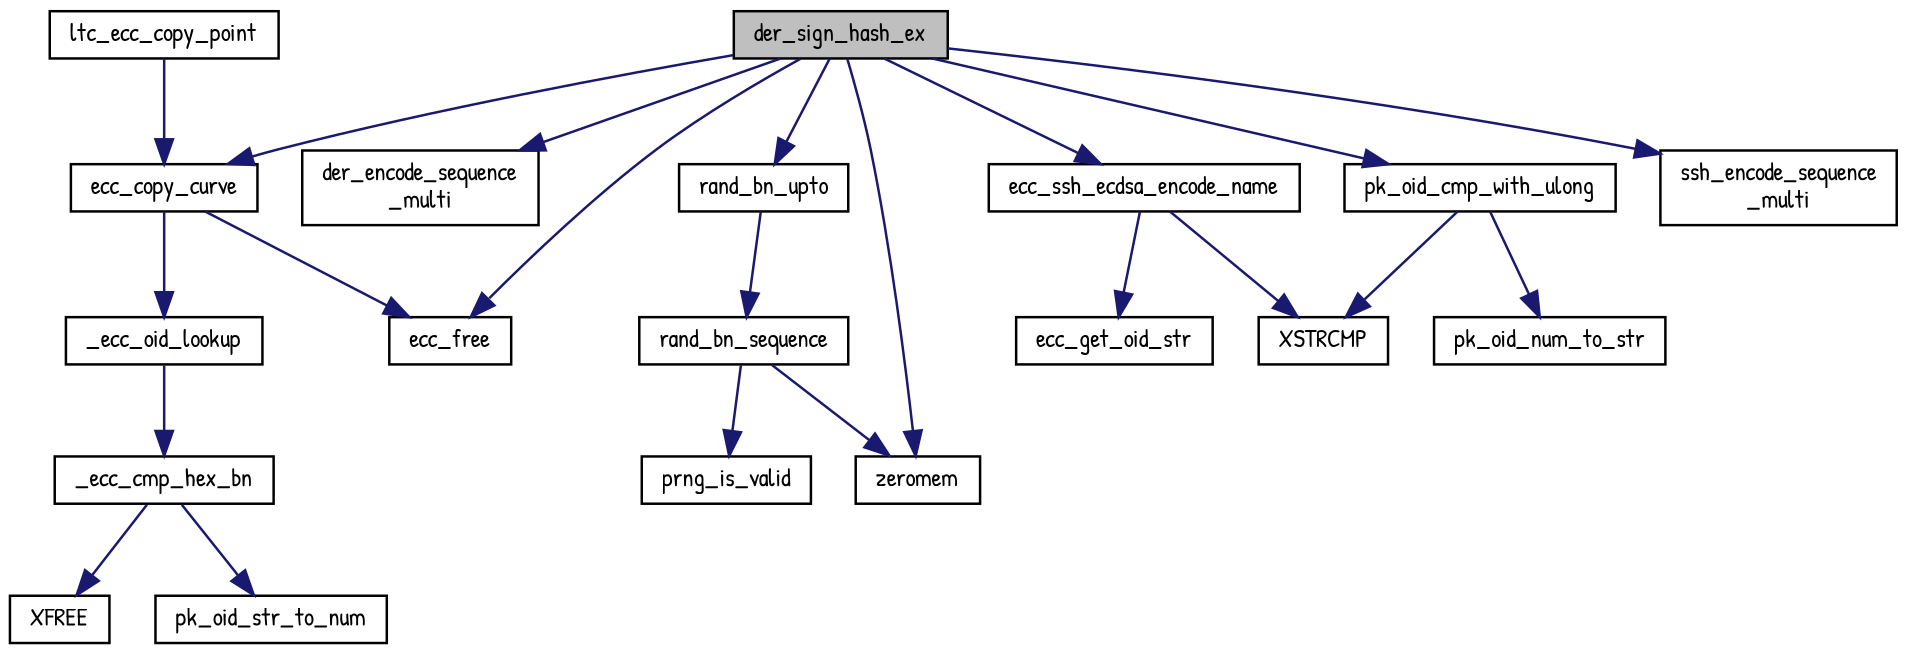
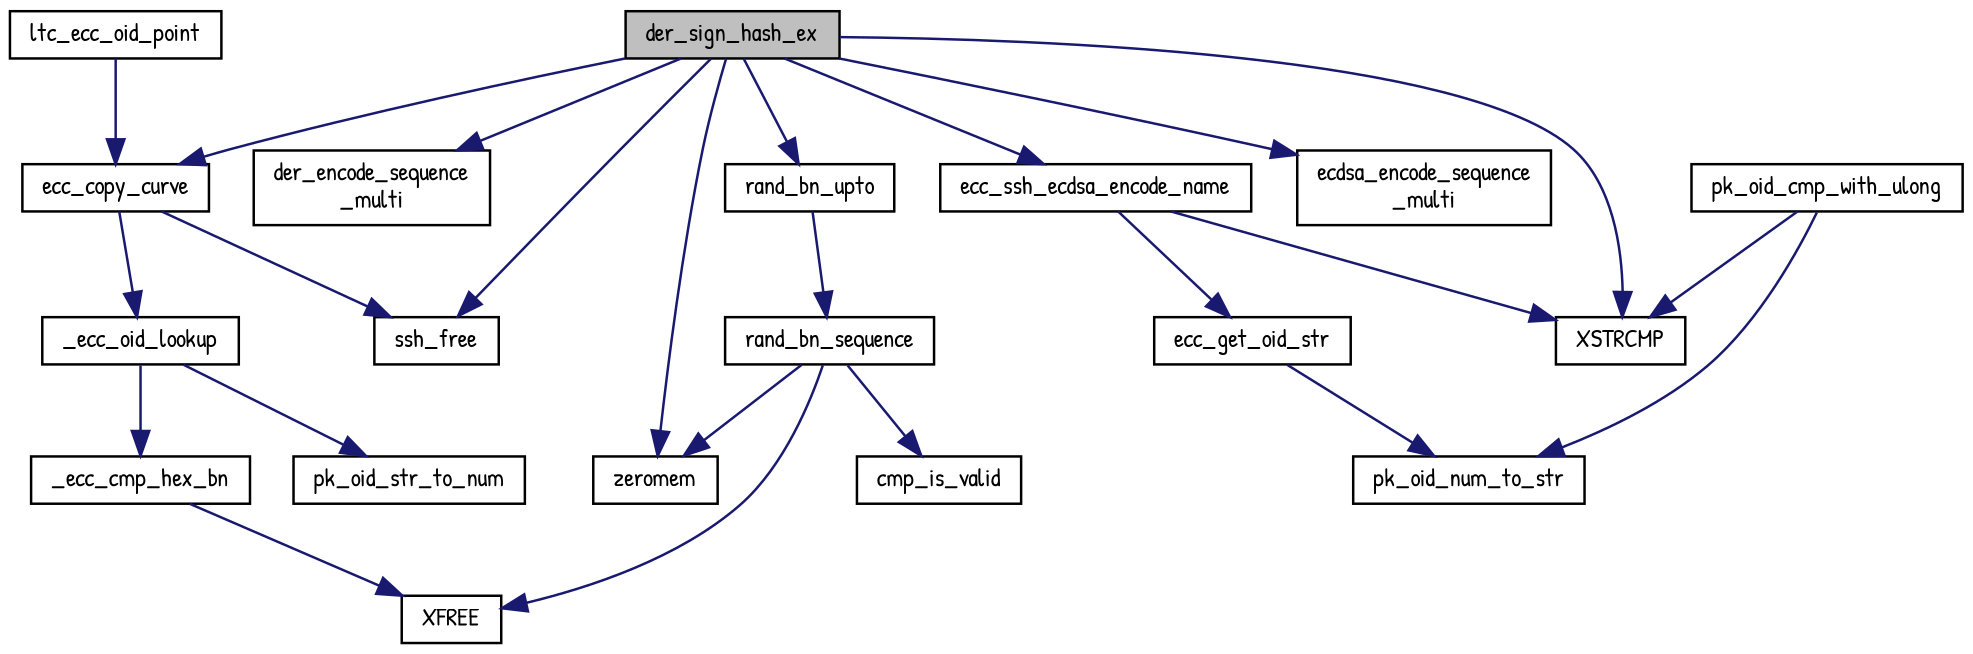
(164, 35) -> (116, 35)
(1148, 108) -> (1291, 65)
(1779, 188) -> (1424, 188)
(450, 341) -> (437, 341)
none -> (1350, 404)
(726, 480) -> (939, 480)
none -> (711, 527)
(210, 540) -> (263, 405)
